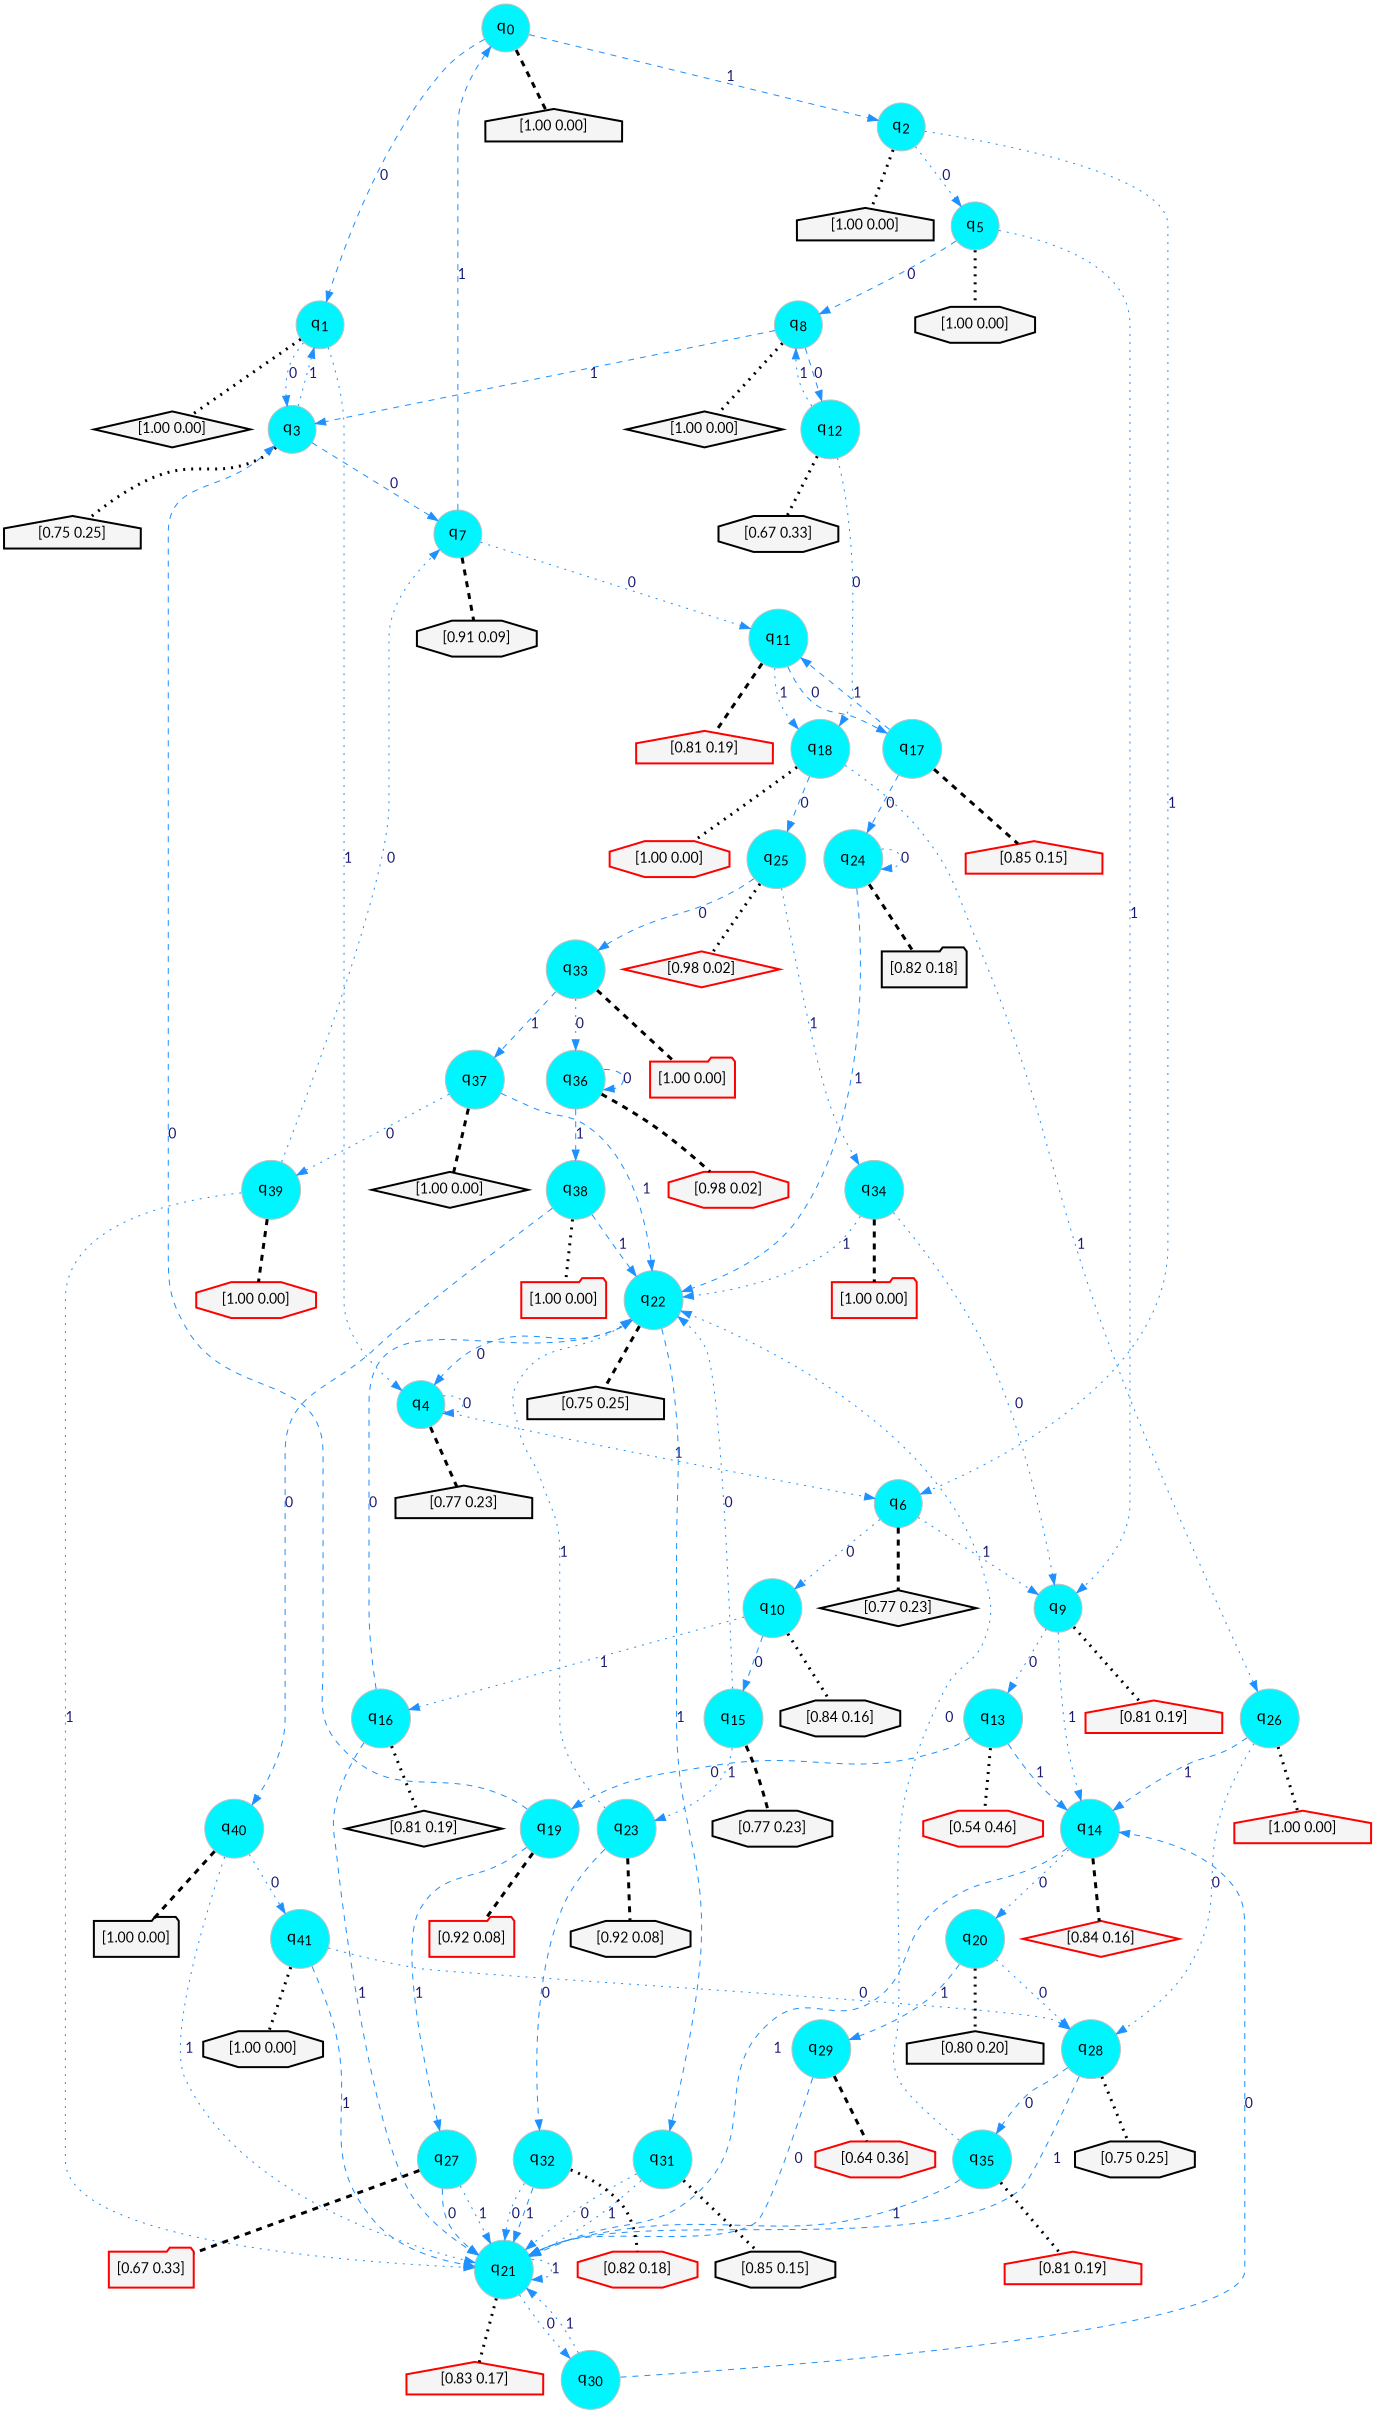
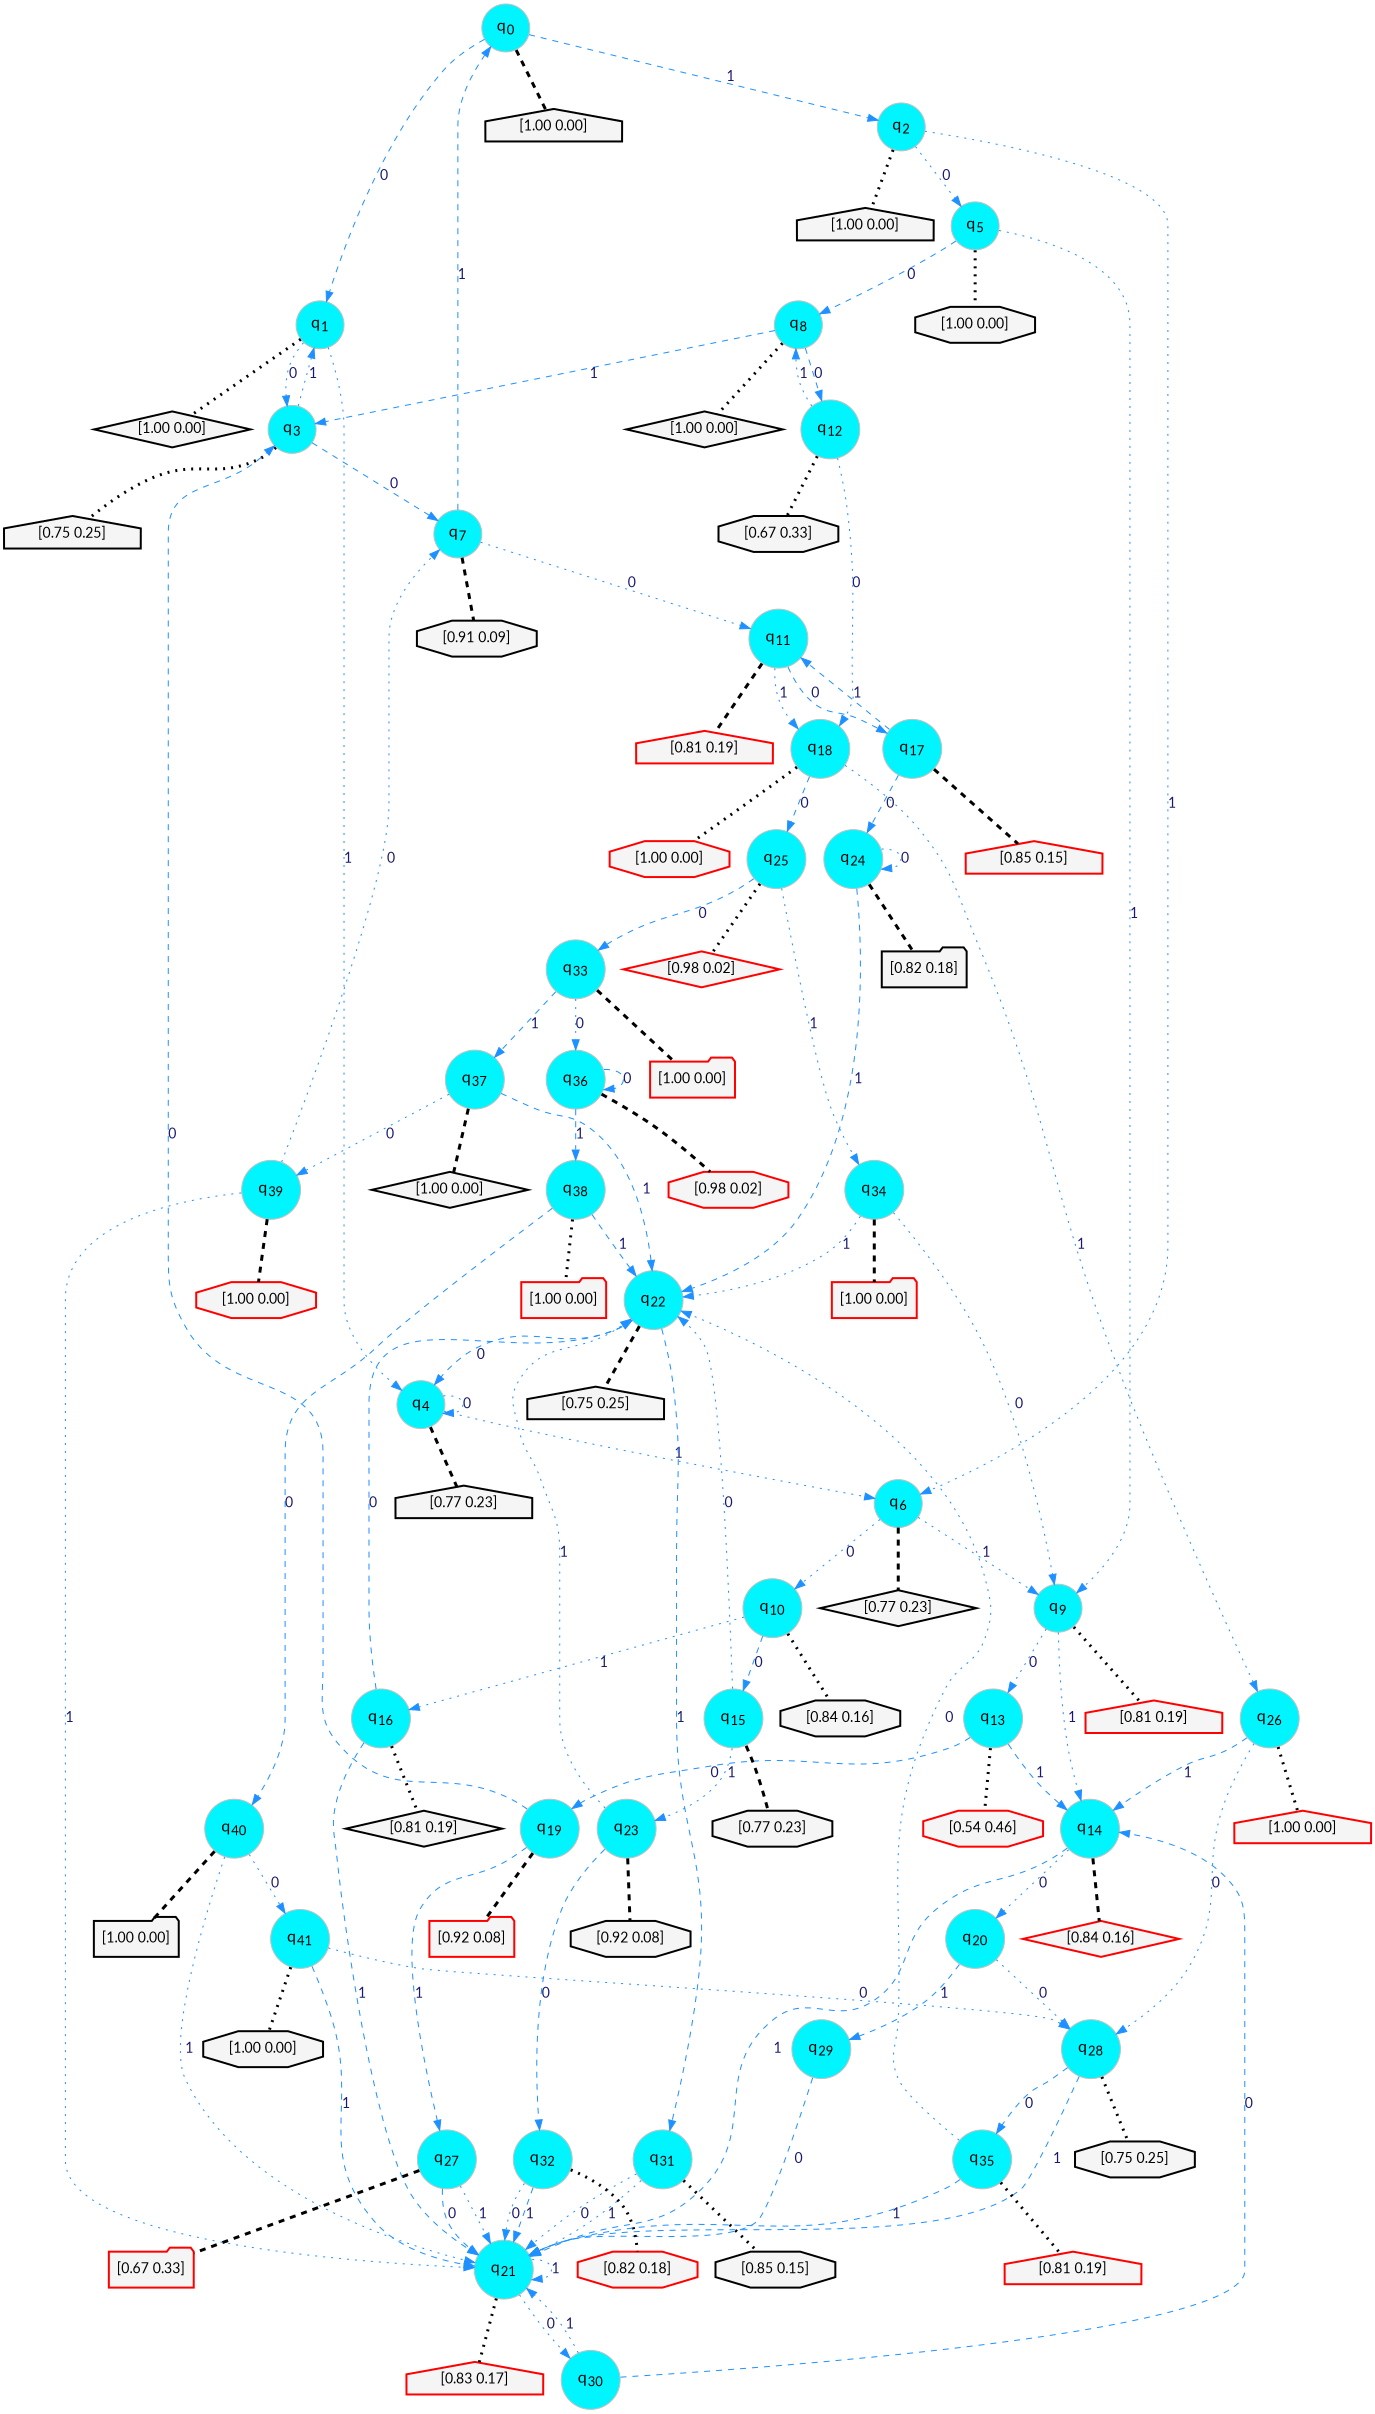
(975, 2049) -> none
(875, 2159) -> none
